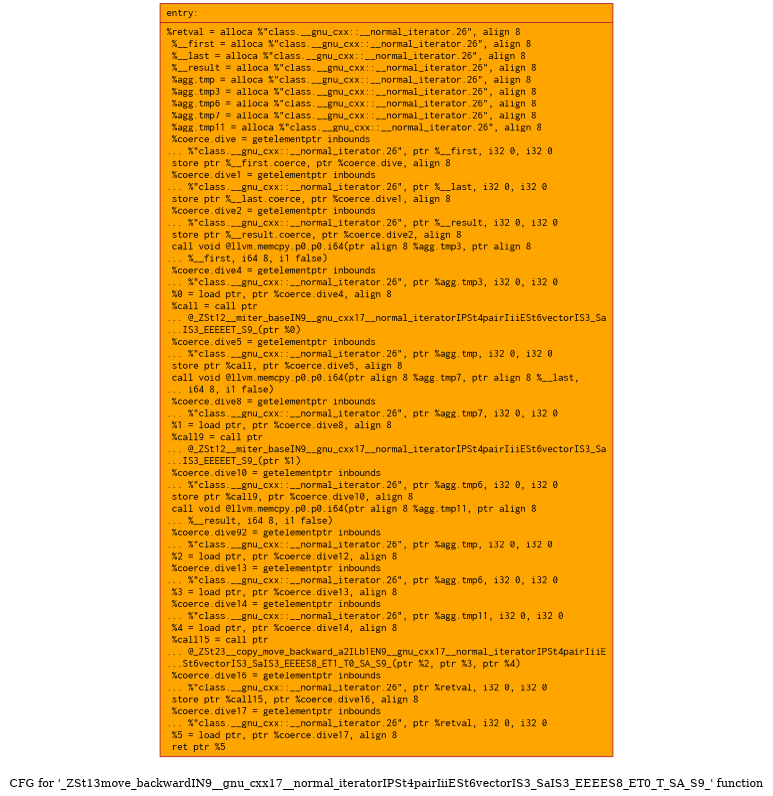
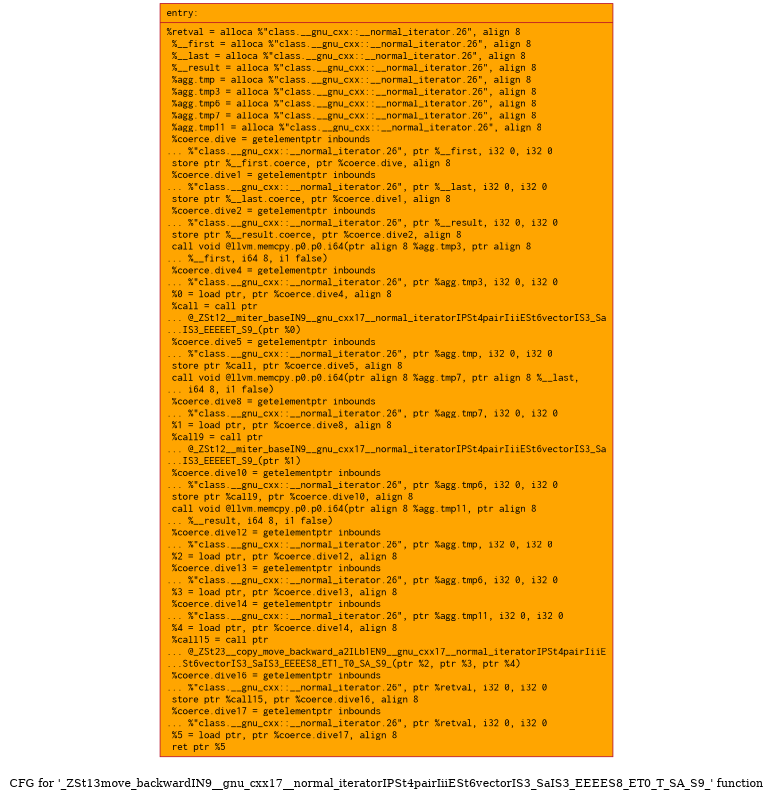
(274, 532) -> (274, 532)
